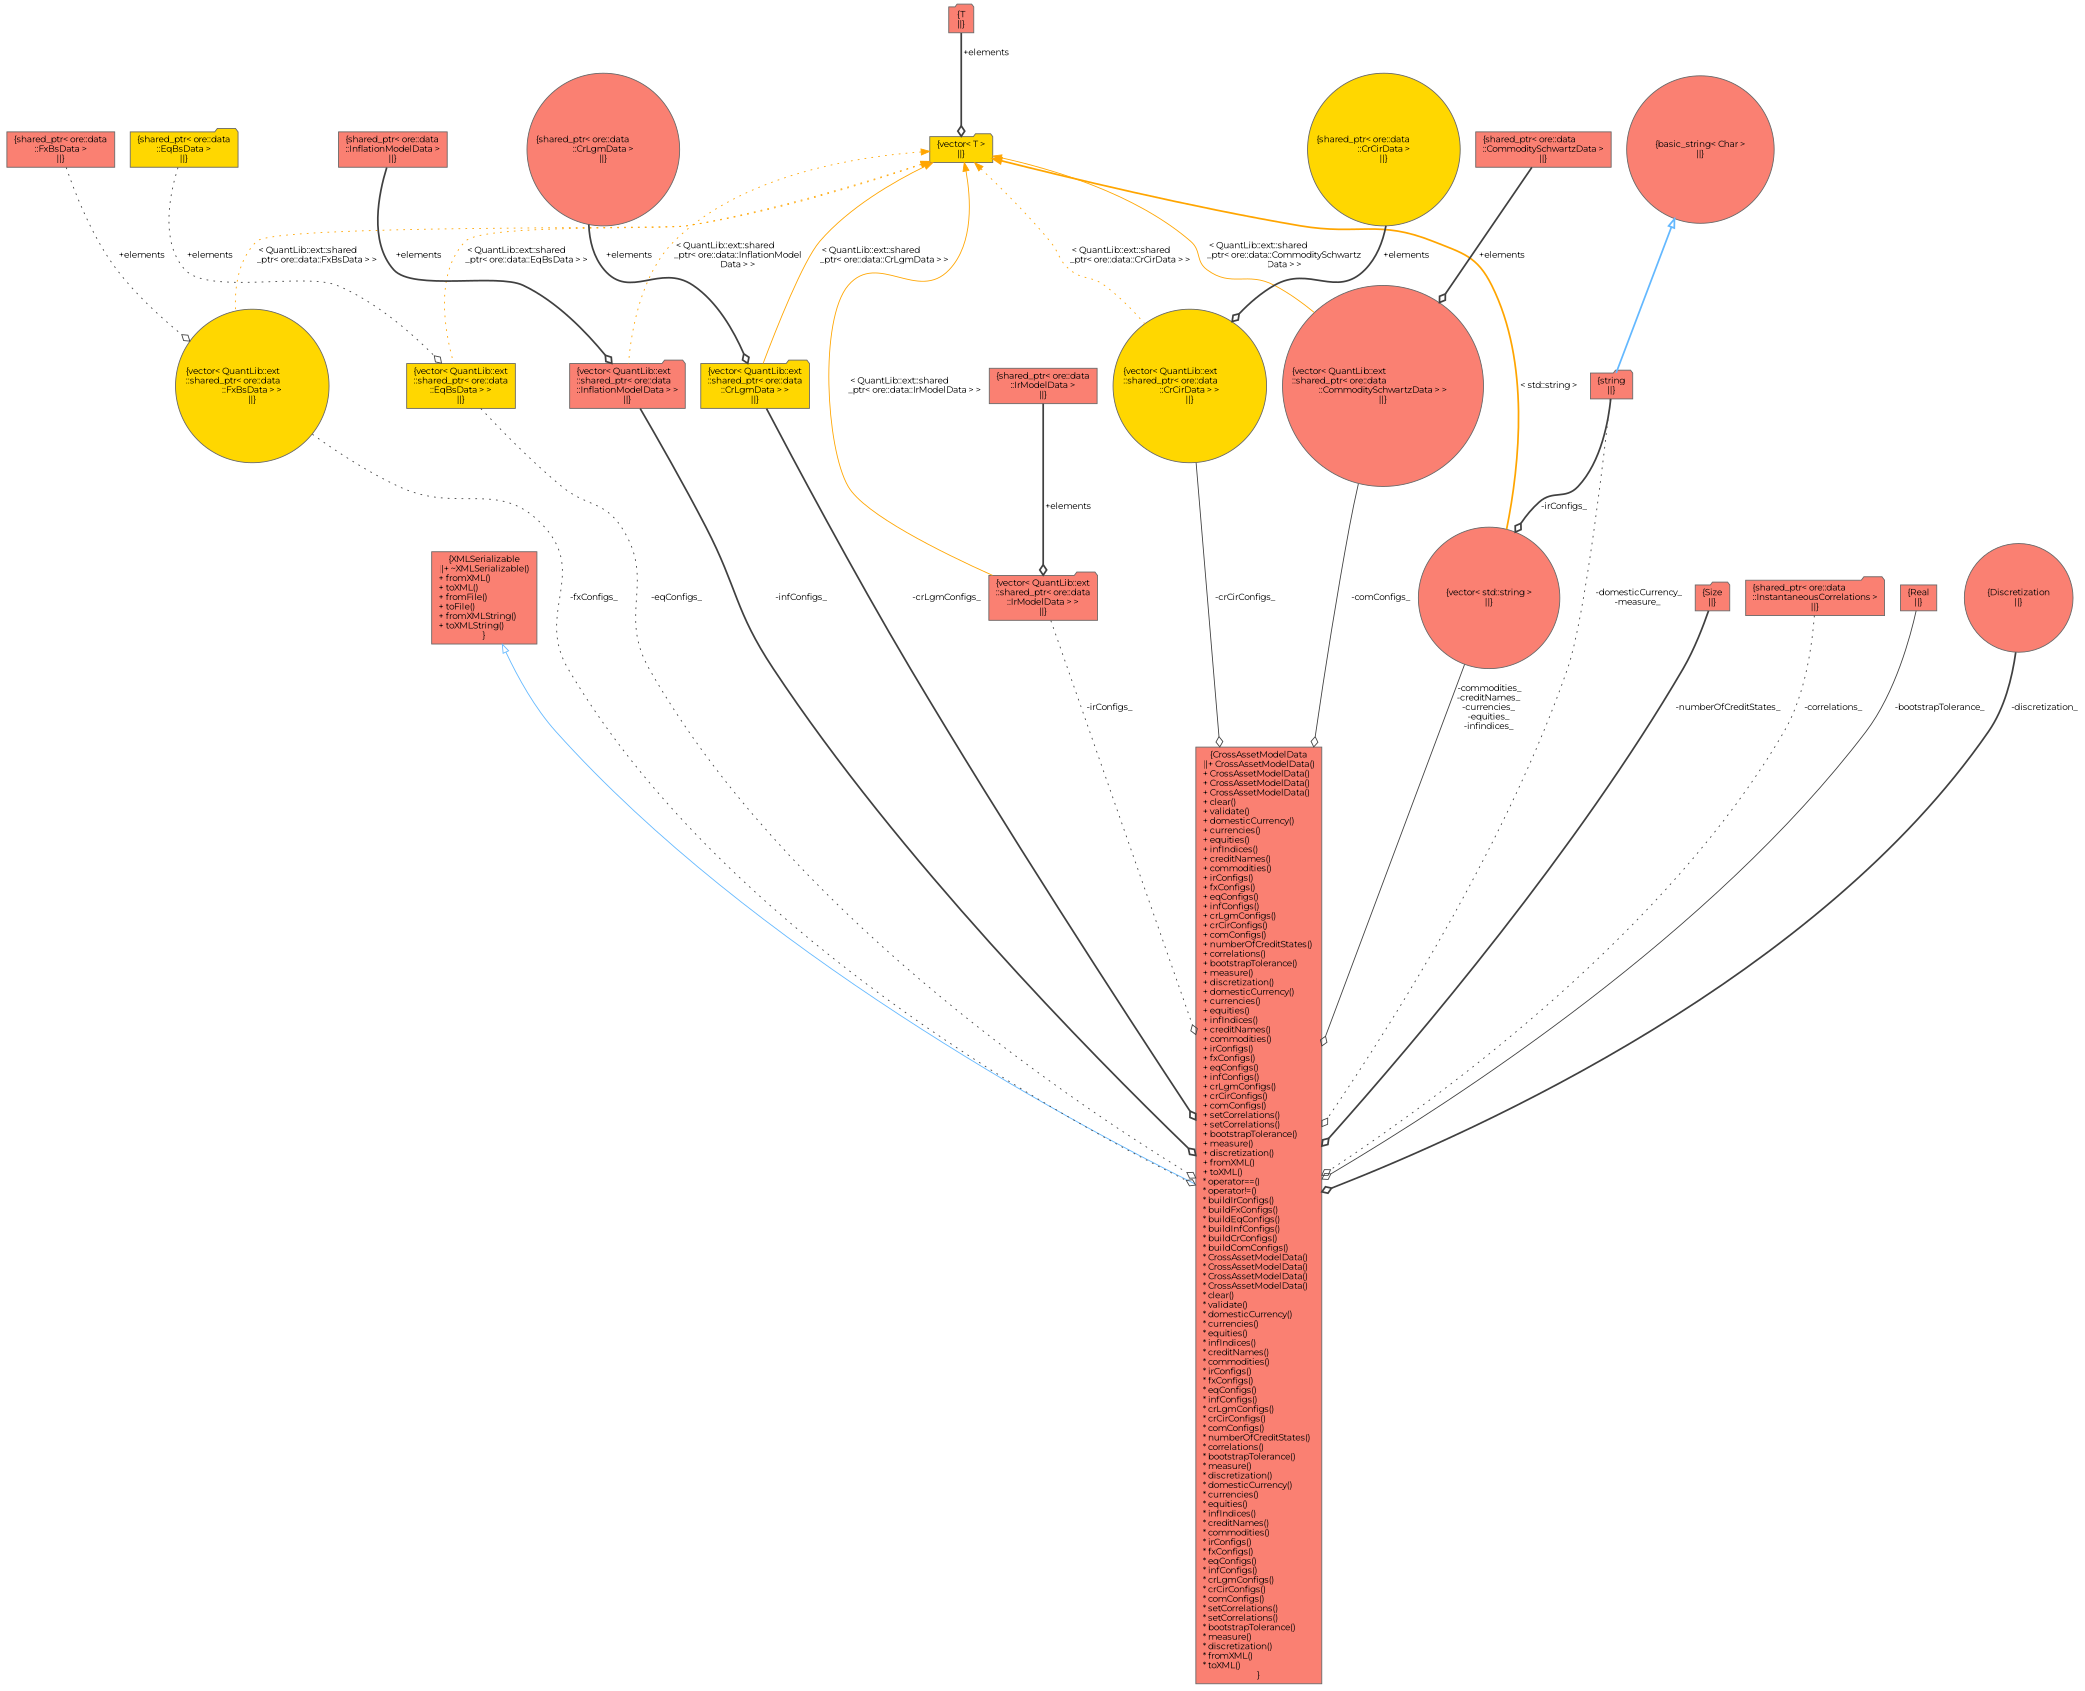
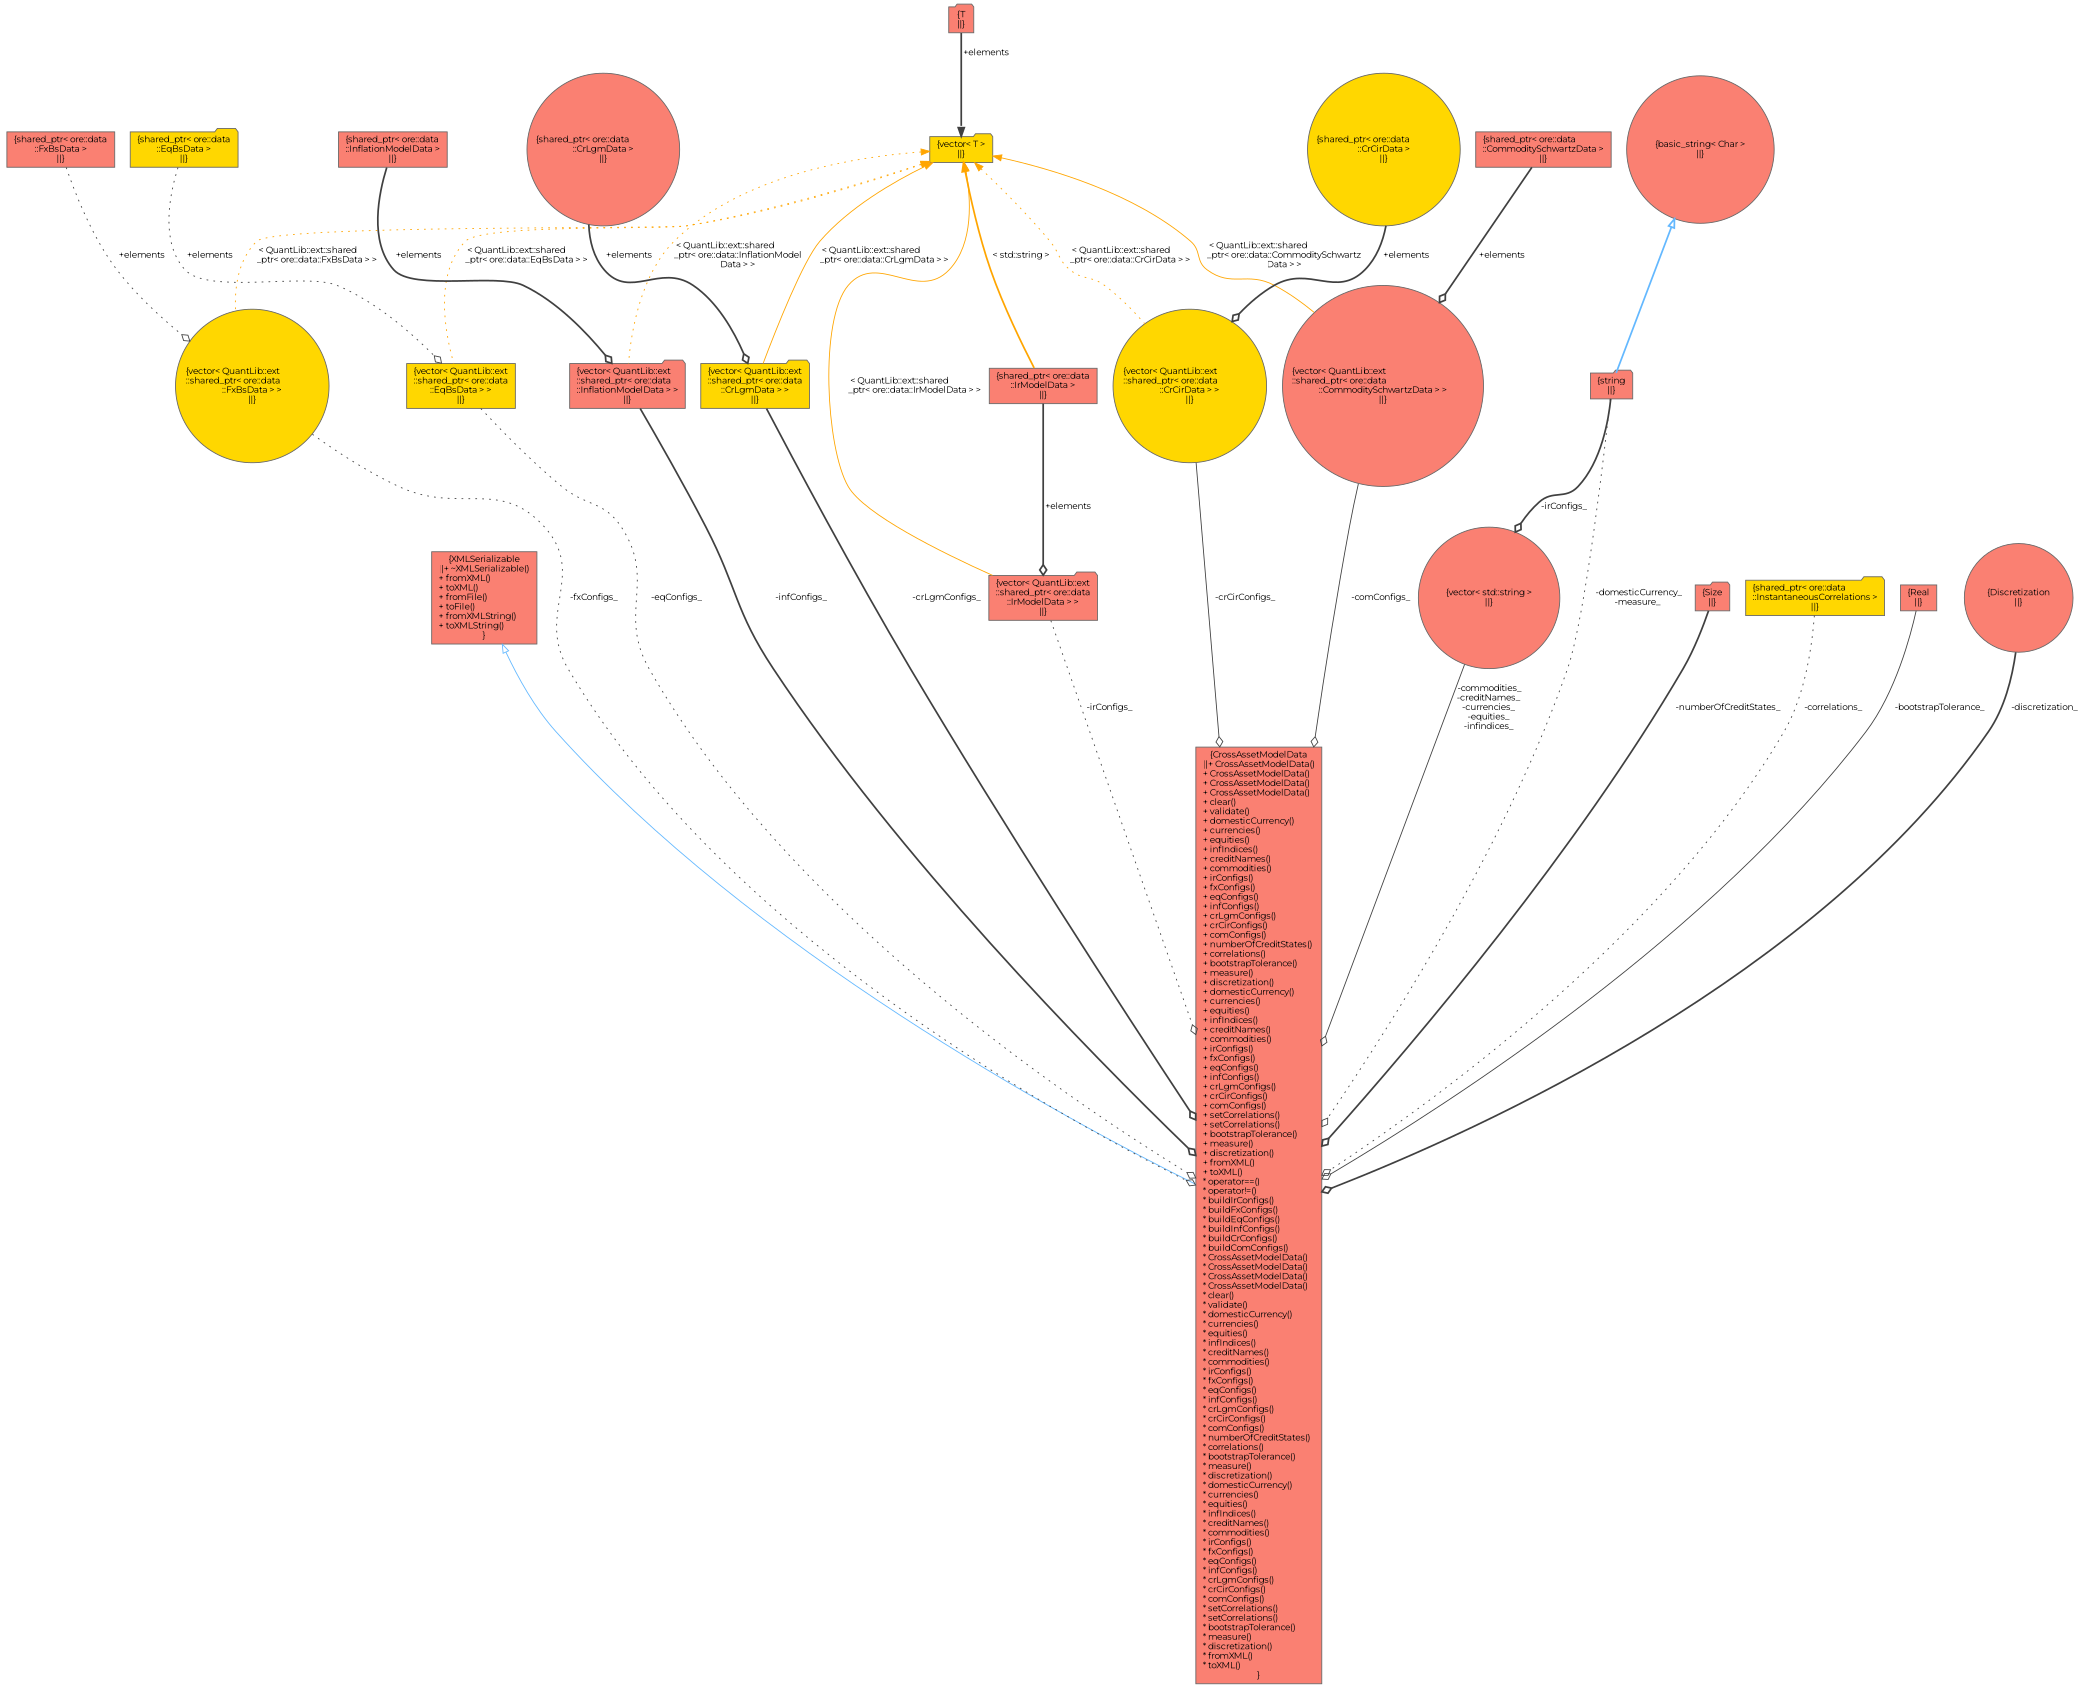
(961, 79) -> (961, 79)
(1377, 229) -> (992, 273)
(1815, 598) -> (1815, 598)
